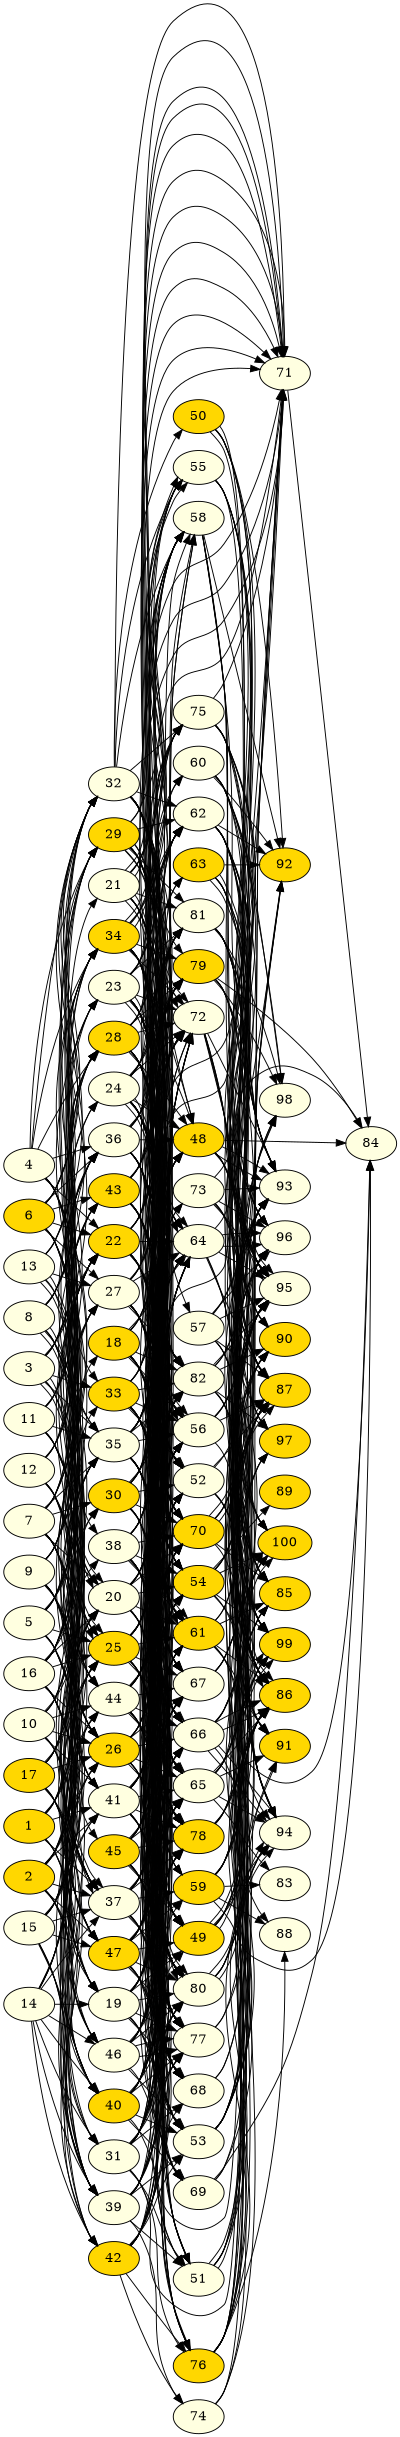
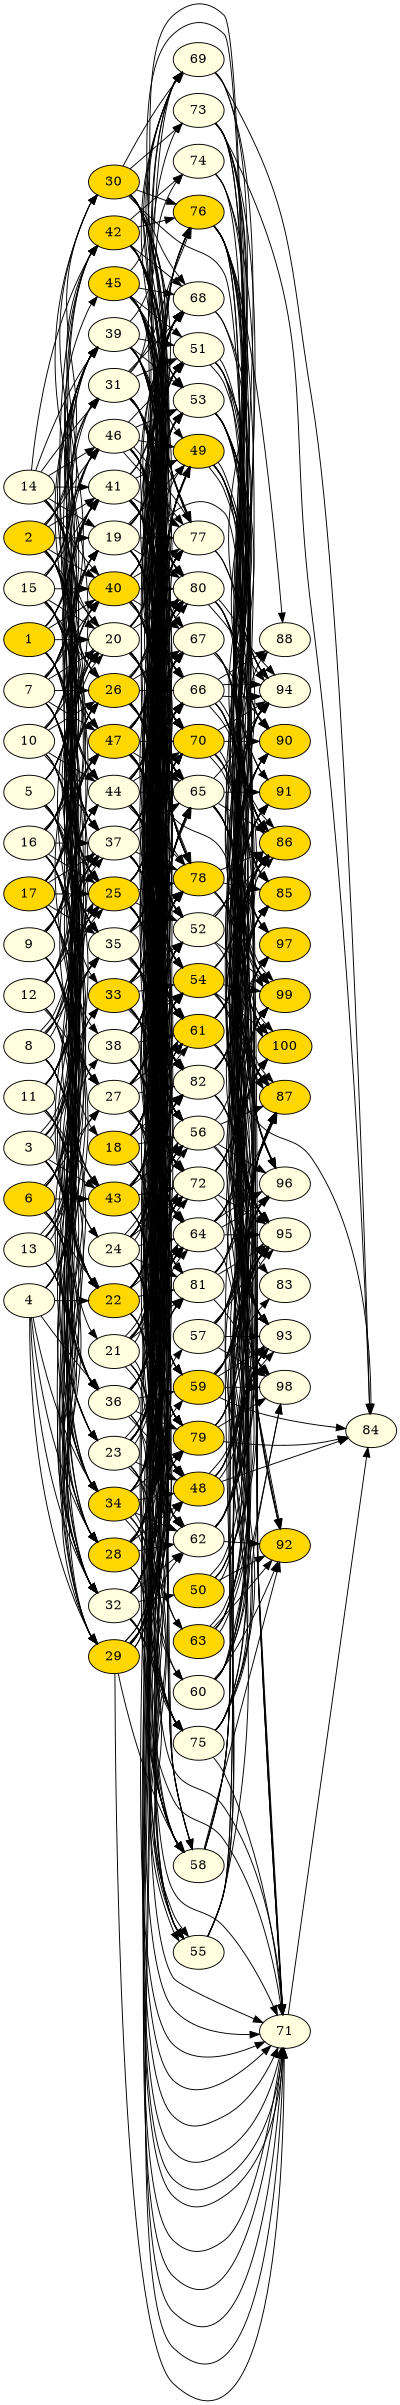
(285, 1492) -> none
(164, 1528) -> none
